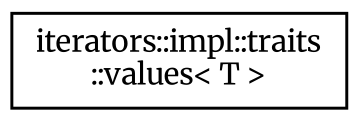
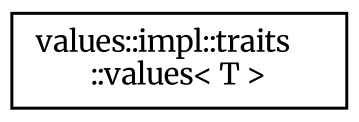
(179, 61) -> (179, 61)
